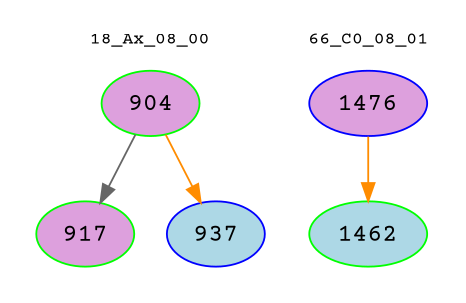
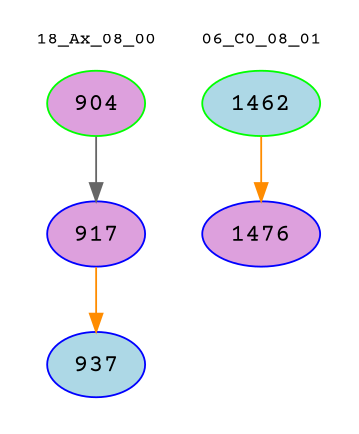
(369, 39) -> (262, 39)
(368, 160) -> (261, 160)
(179, 161) -> (96, 290)
(85, 234) -> (96, 234)
